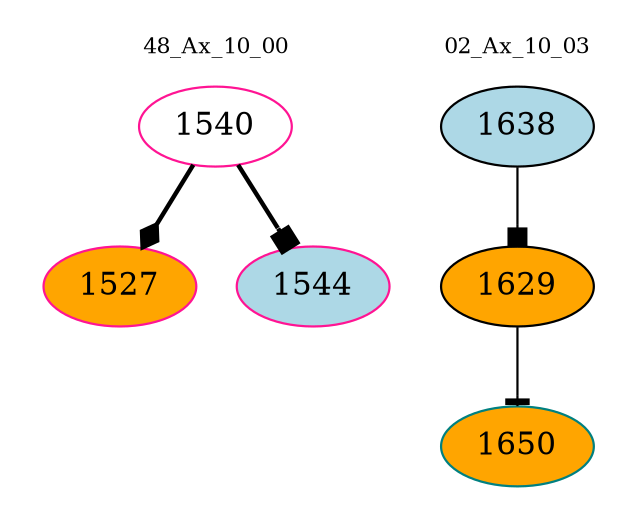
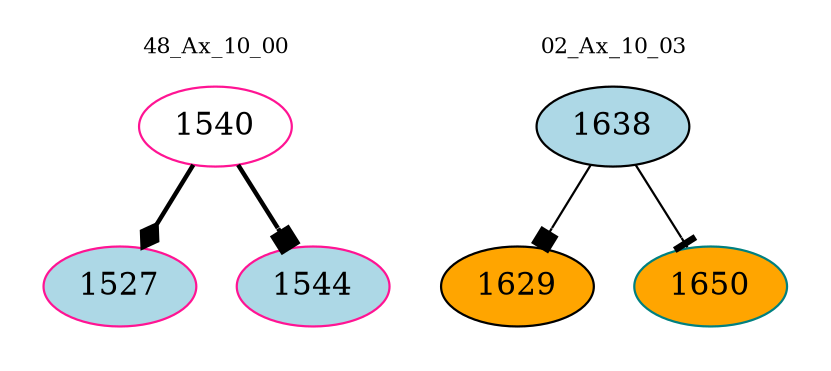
(120, 286) -> (120, 286)
(517, 361) -> (658, 201)
